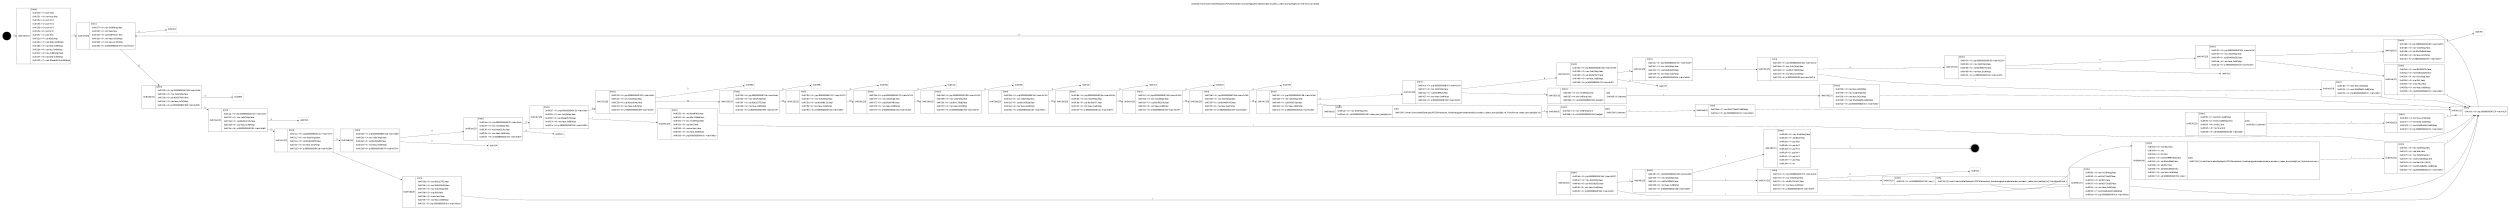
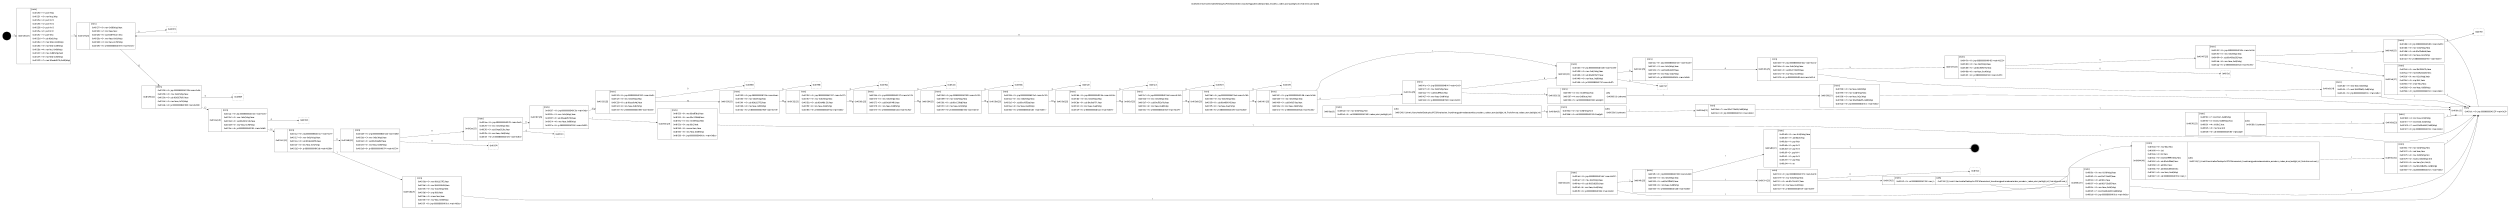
none -> (984, 102)
(1328, 105) -> (1431, 52)
